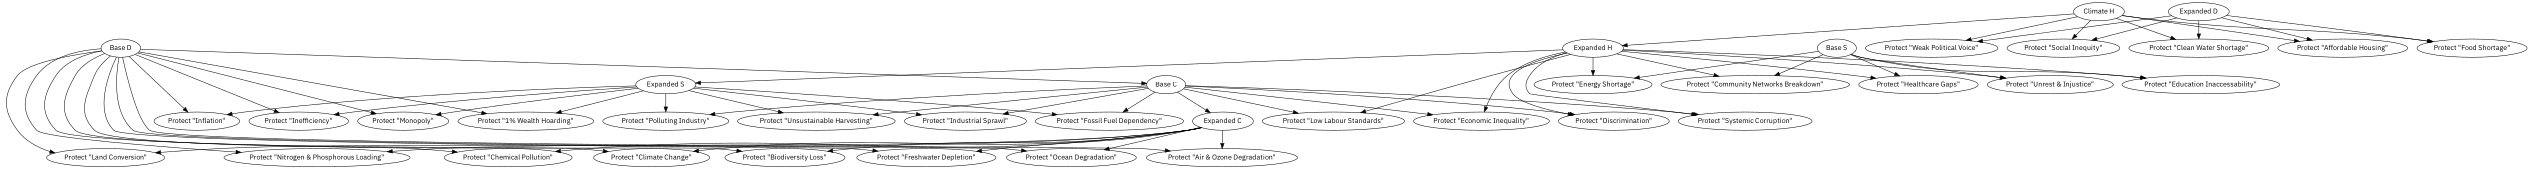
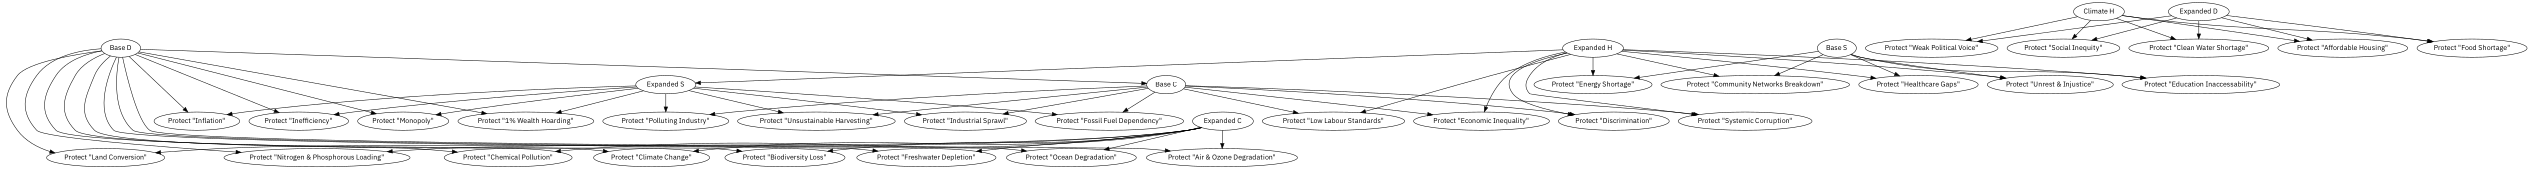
(1851, 30) -> none
(1192, 101) -> none
